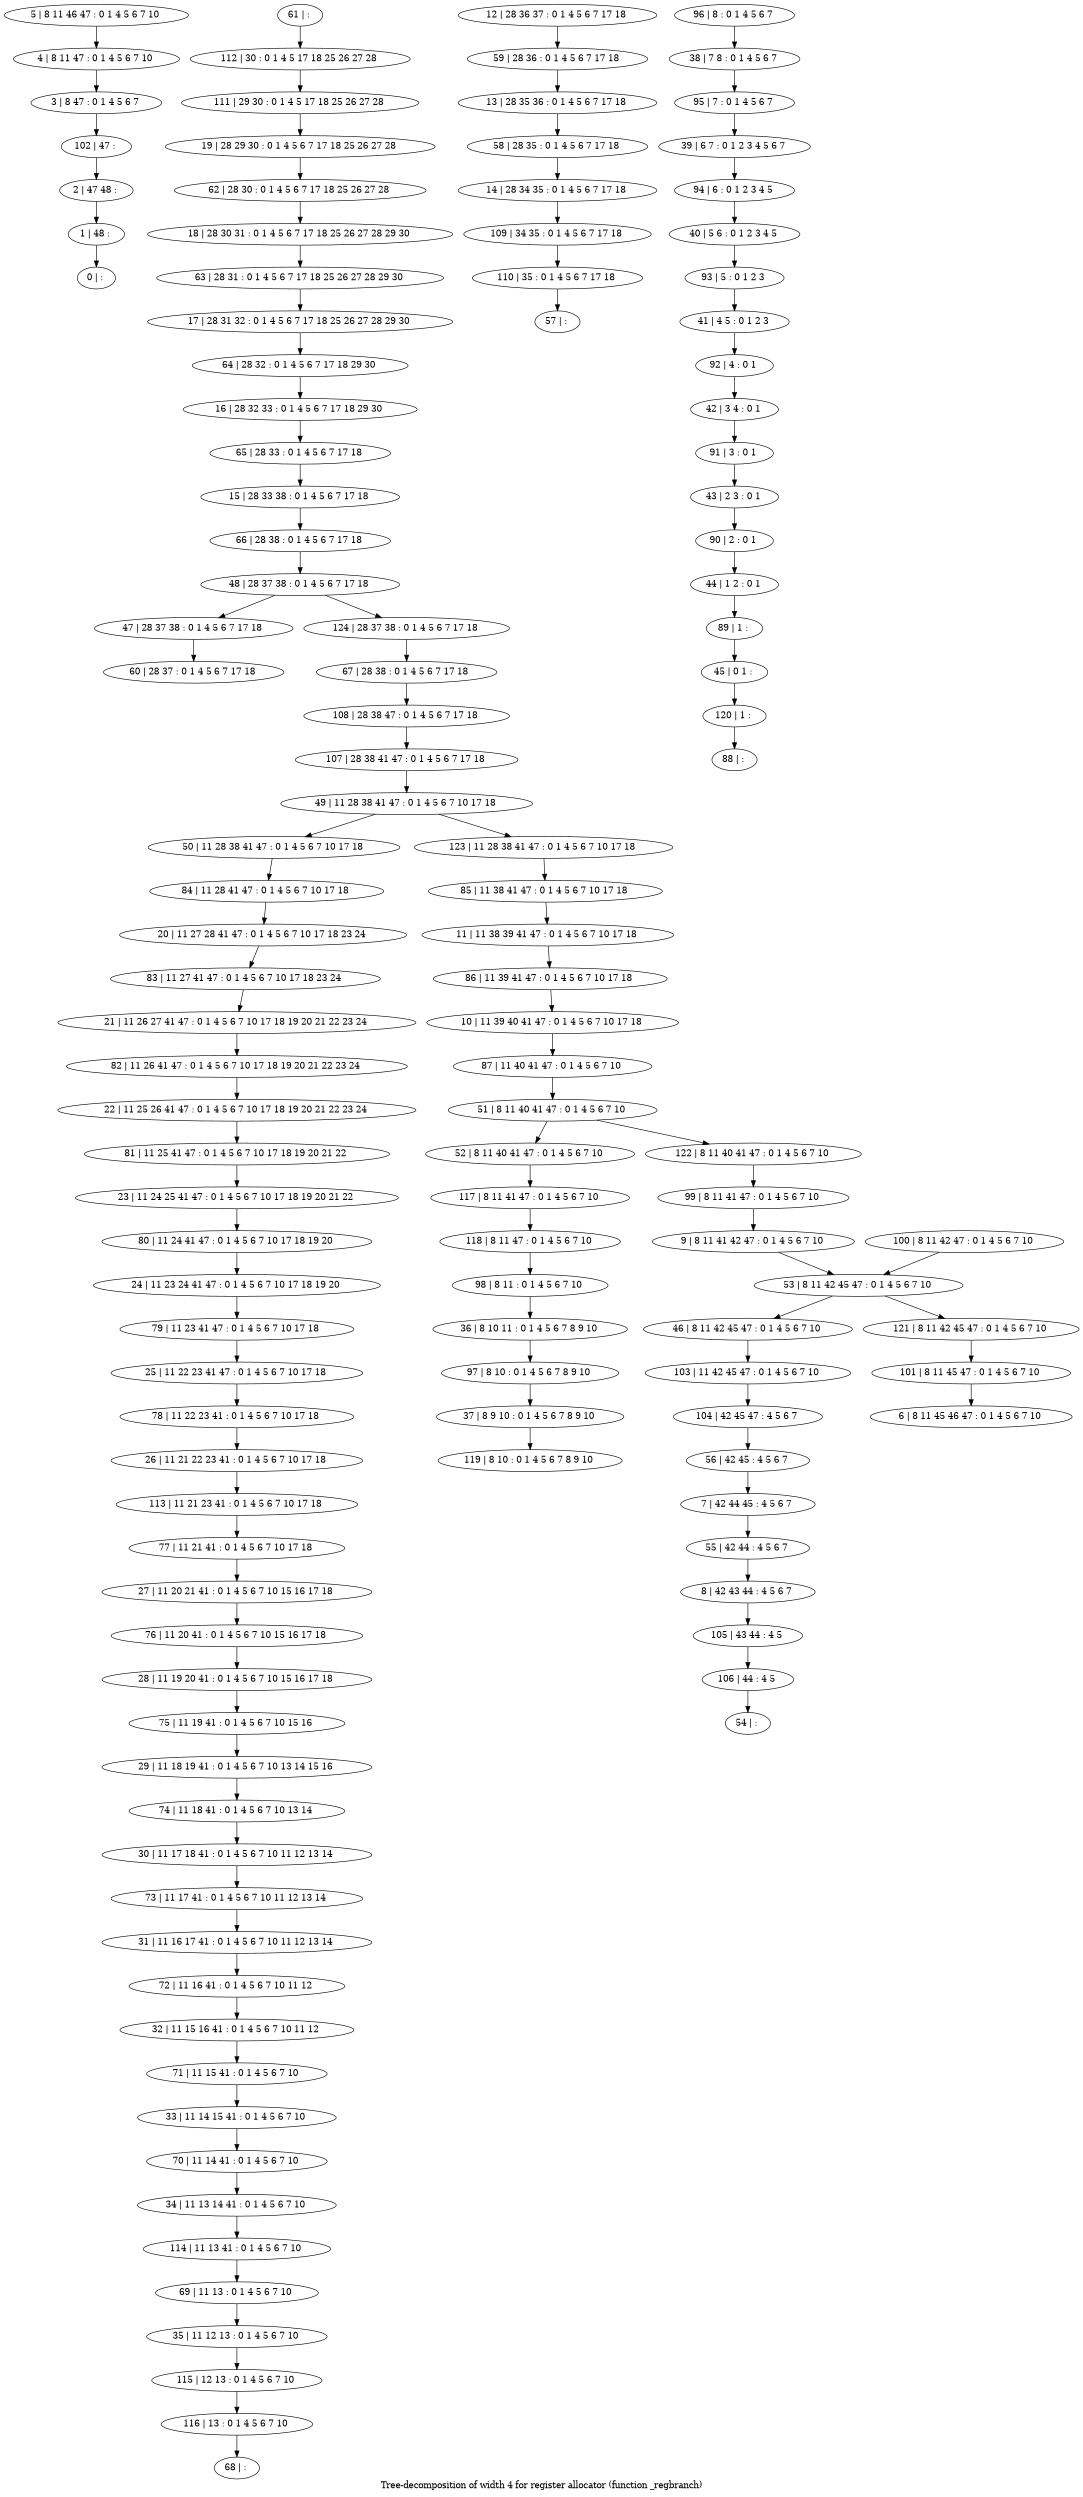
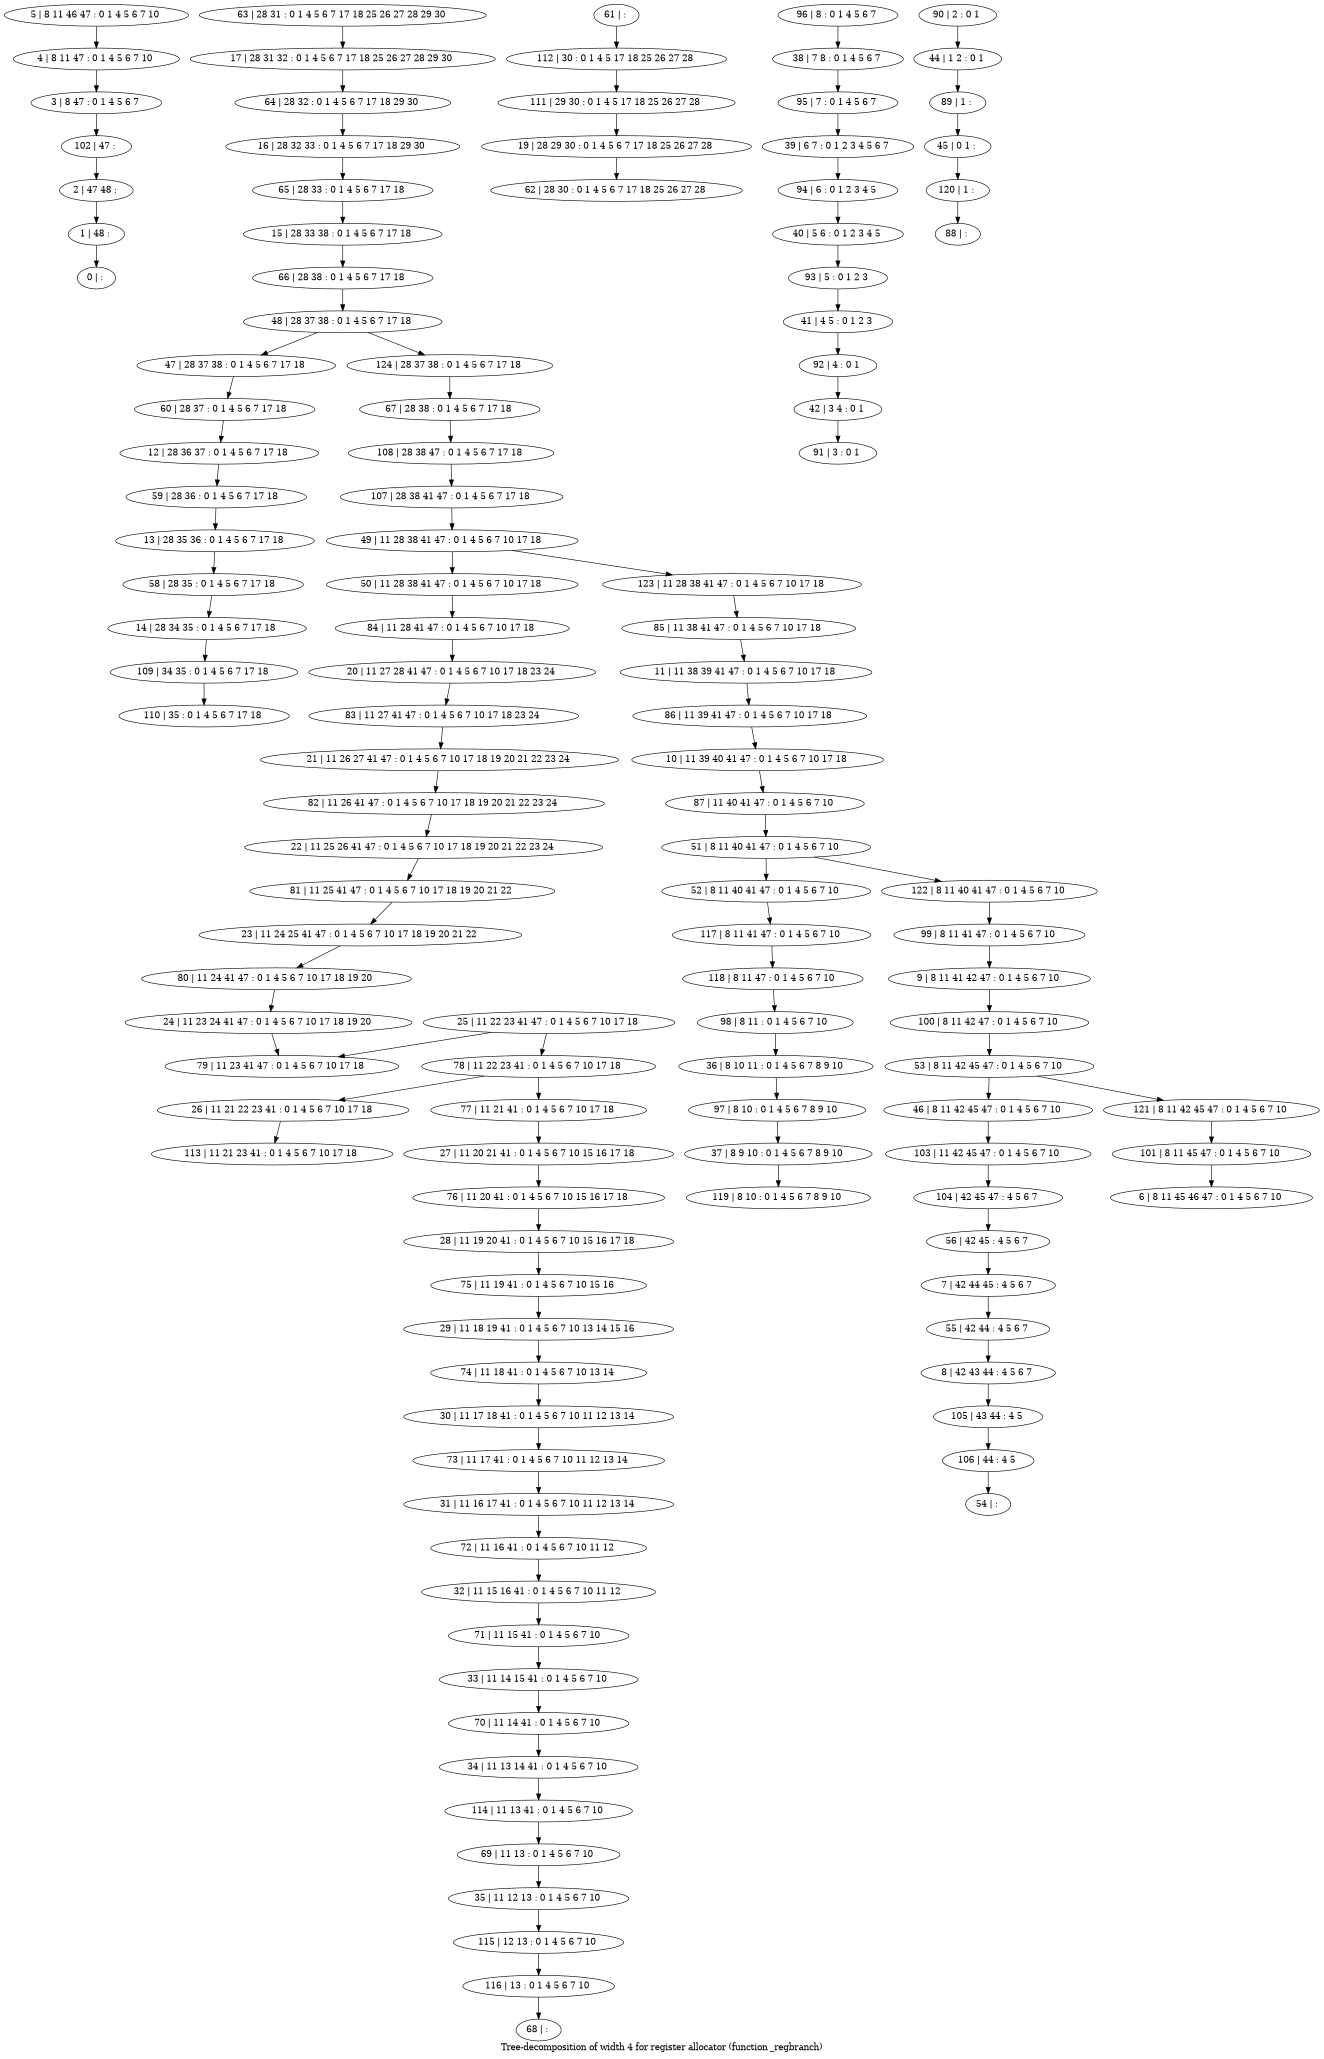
(300, 234) -> none
(558, 322) -> none
none -> (222, 428)
(735, 497) -> none
(803, 1262) -> (989, 998)
(237, 1348) -> (418, 1044)
(237, 1523) -> (539, 1085)
